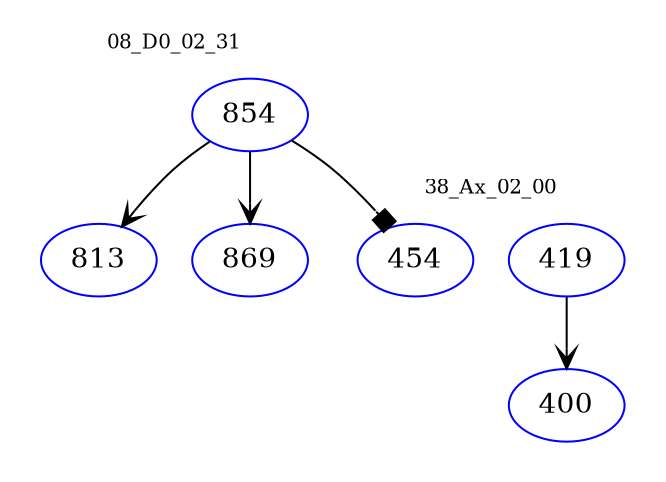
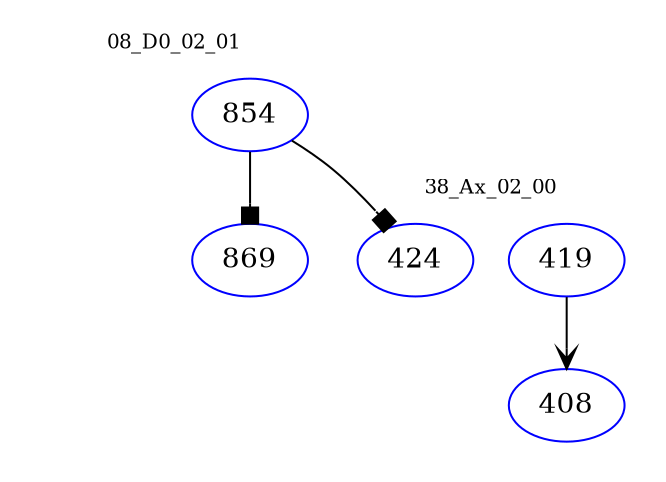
(174, 43) -> (174, 43)
(250, 178) -> (250, 178)
(99, 260) -> none
(415, 260) -> (415, 260)
(567, 405) -> (567, 405)
